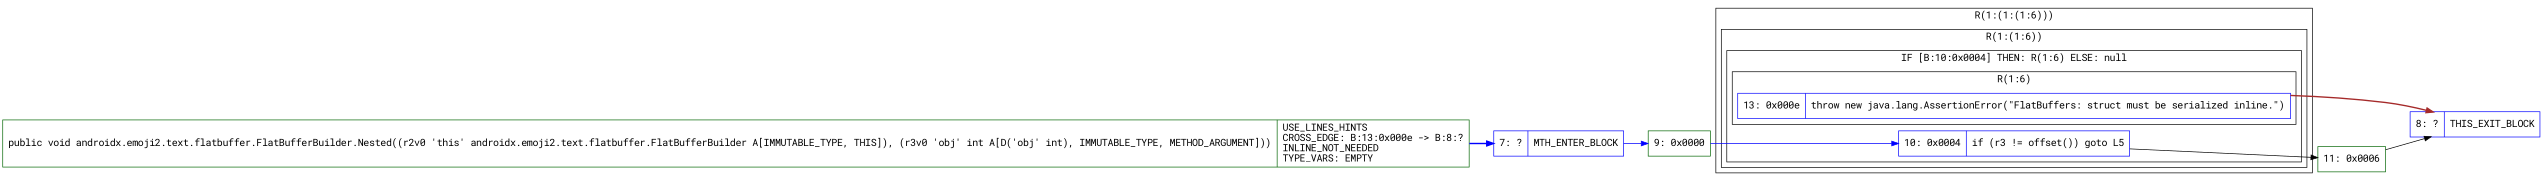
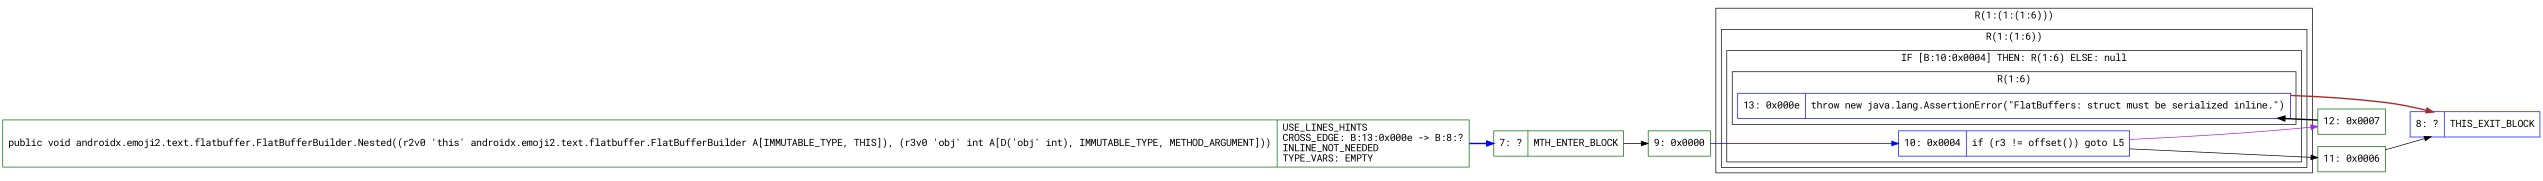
none -> (2352, 122)
(1559, 144) -> (1559, 144)
(1632, 144) -> (1632, 144)
